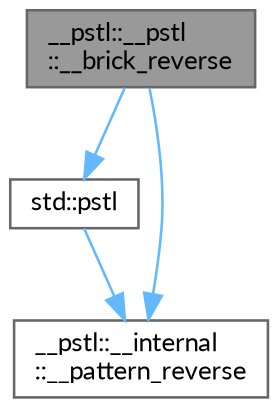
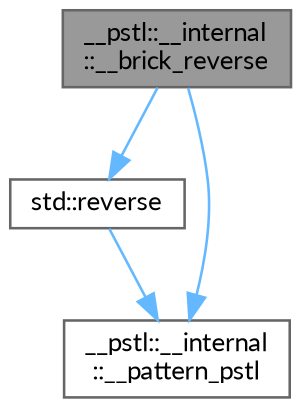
(141, 49) -> (177, 49)
(74, 204) -> (97, 204)
(141, 359) -> (177, 359)
